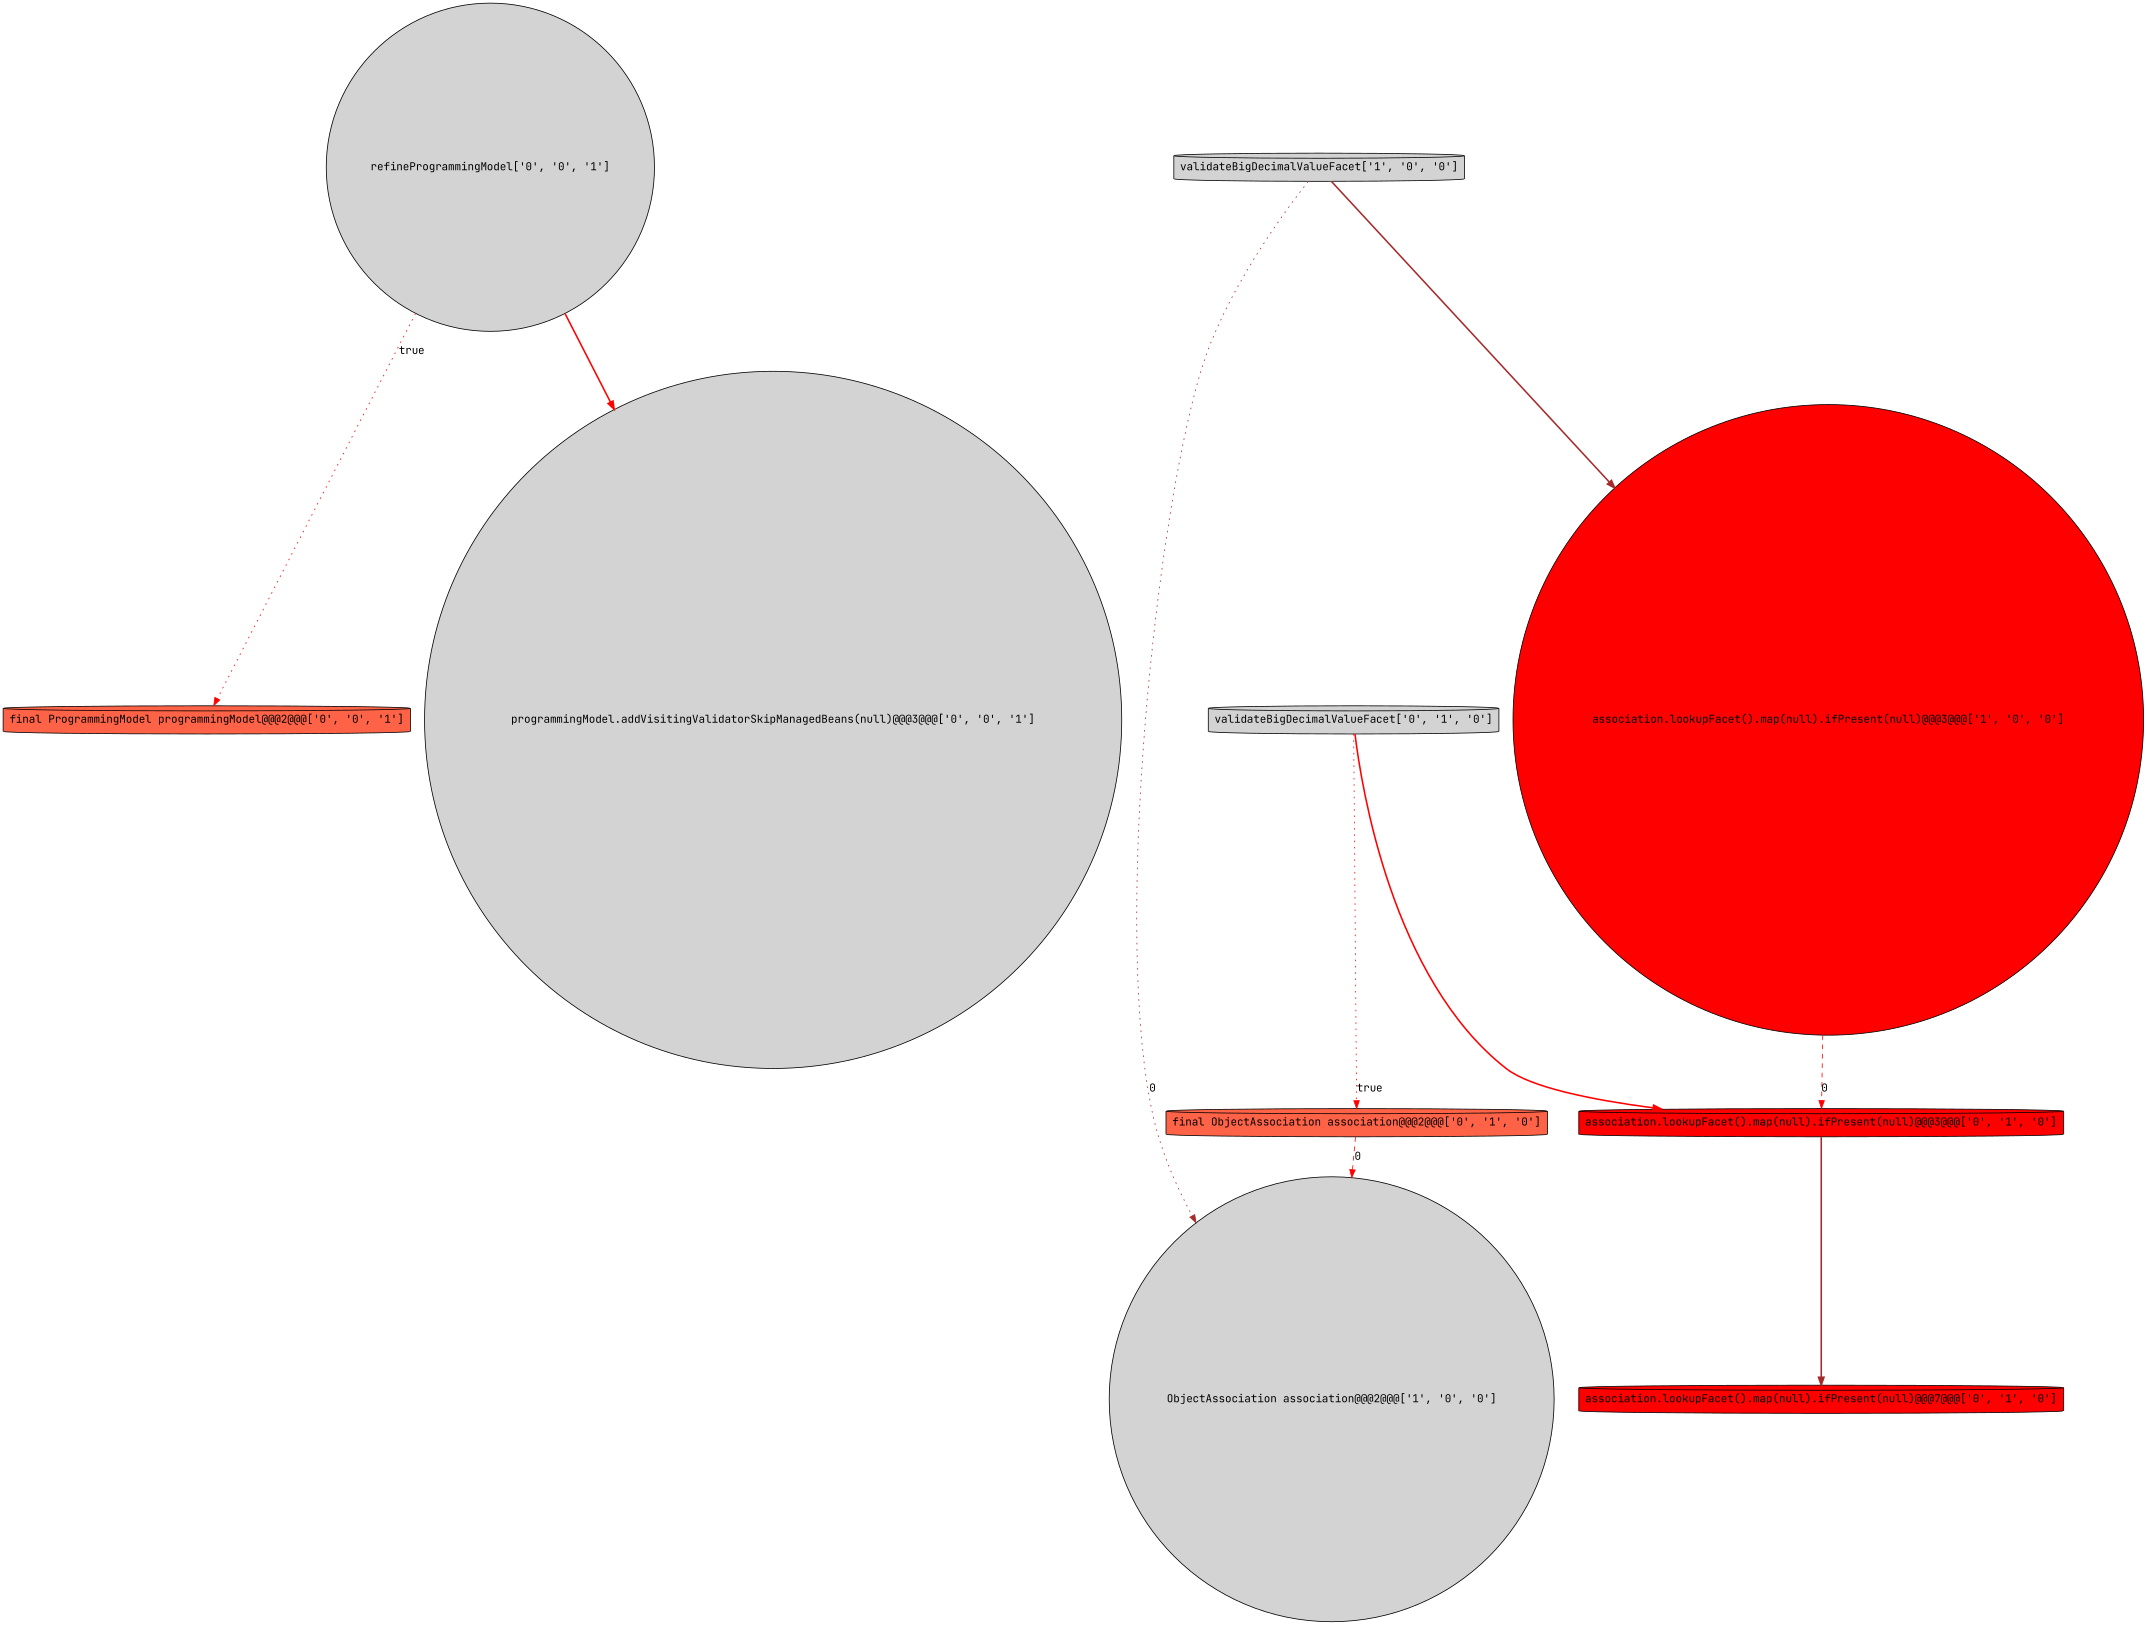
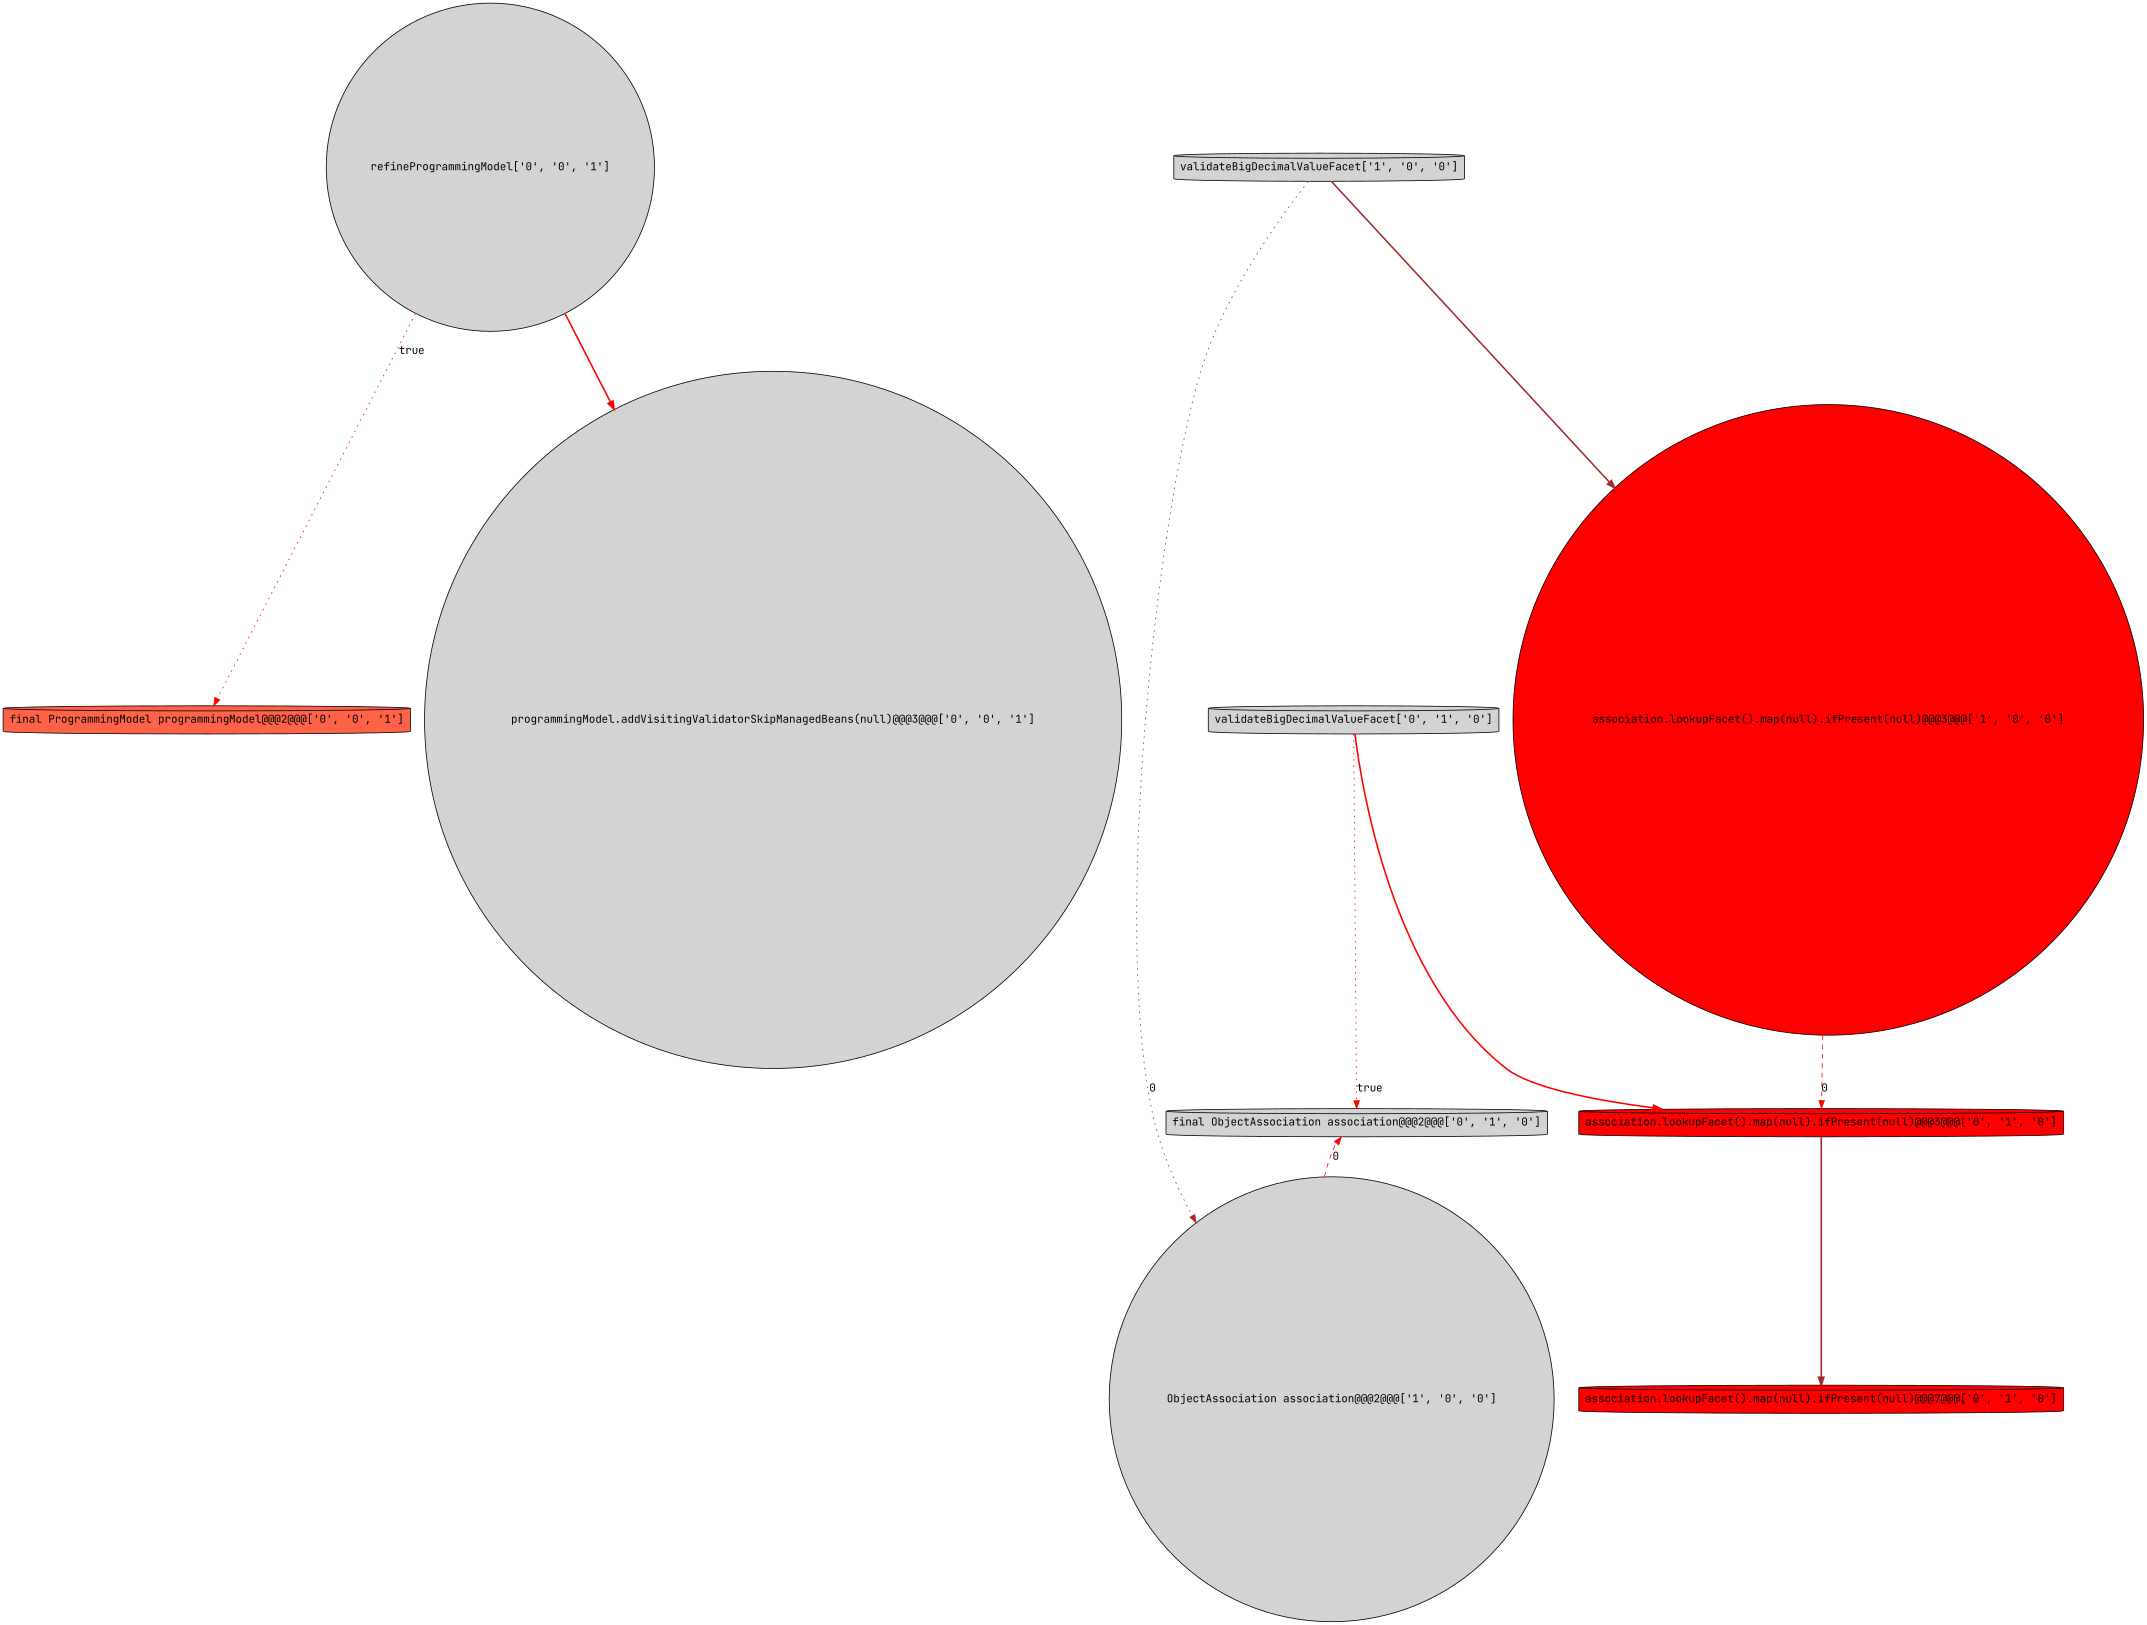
(1357, 1123) -> (1357, 1123)
(1354, 1153) -> (1329, 1160)
